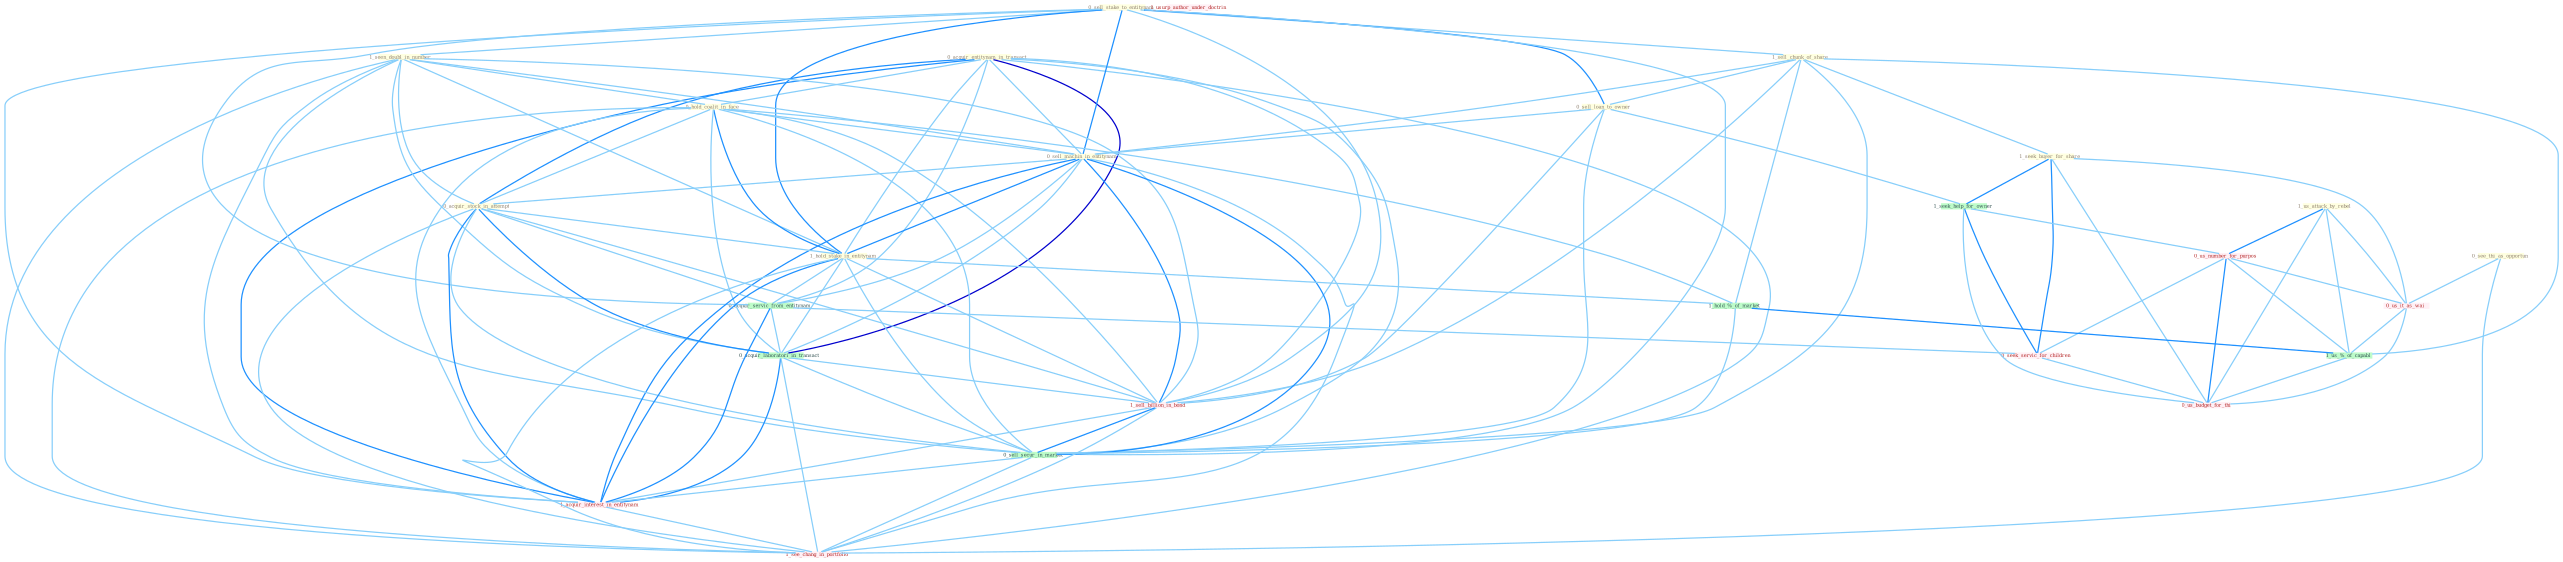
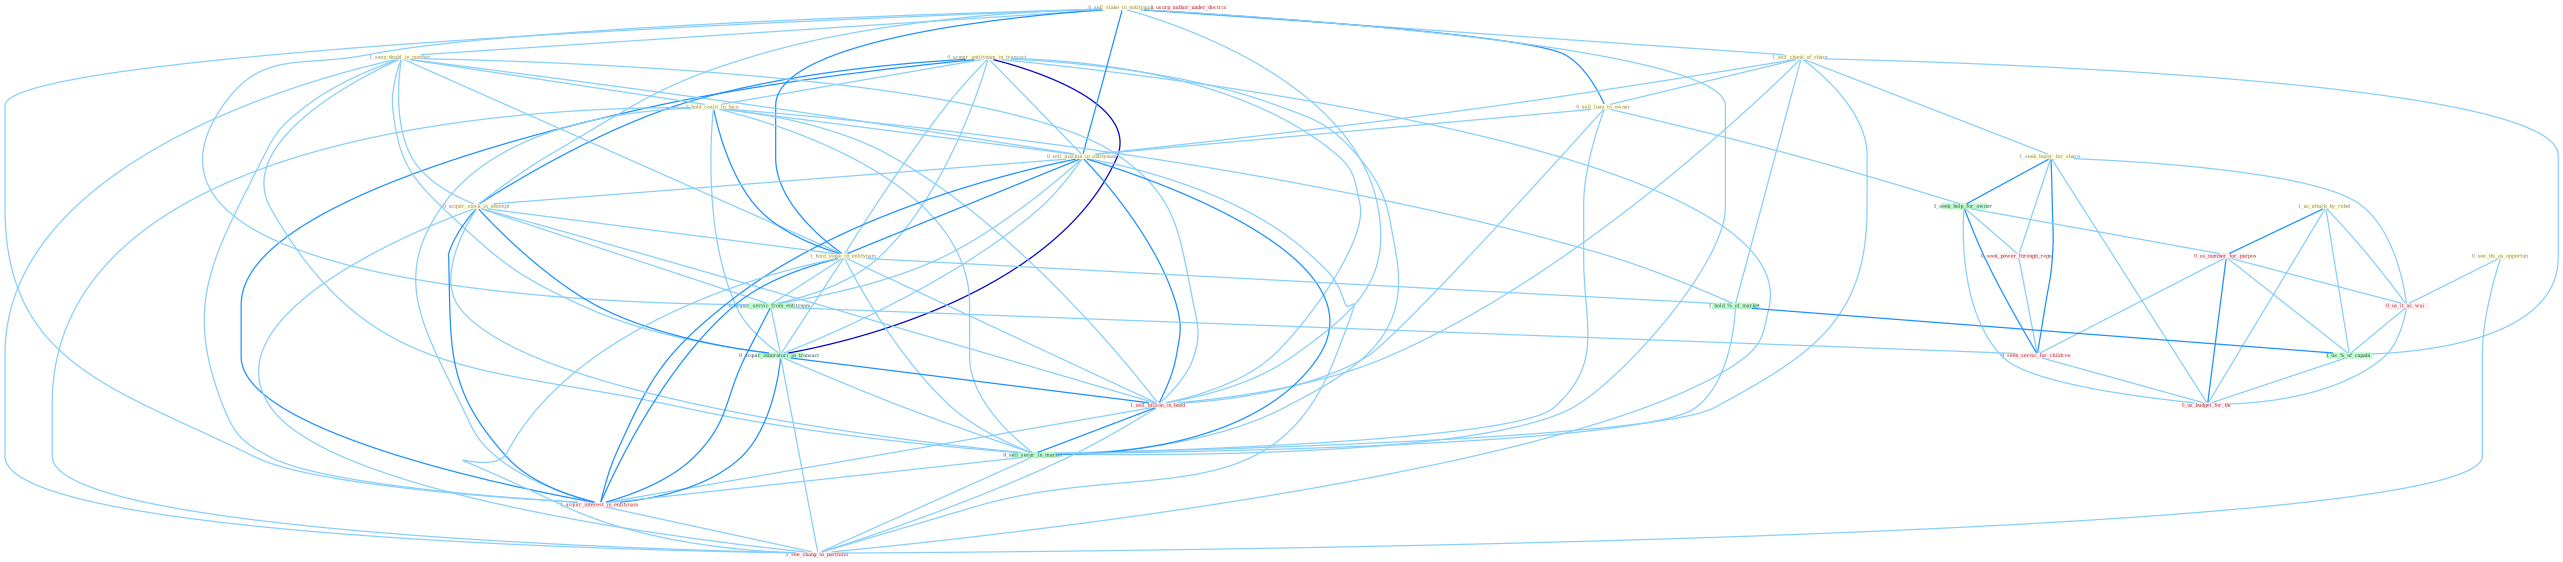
(595, 157) -> (771, 51)
none -> (2019, 256)
(961, 379) -> (961, 379)
